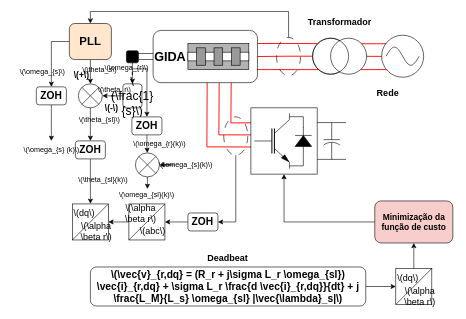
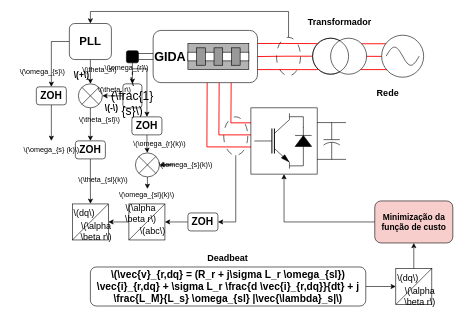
(90, 41) -> (90, 41)
